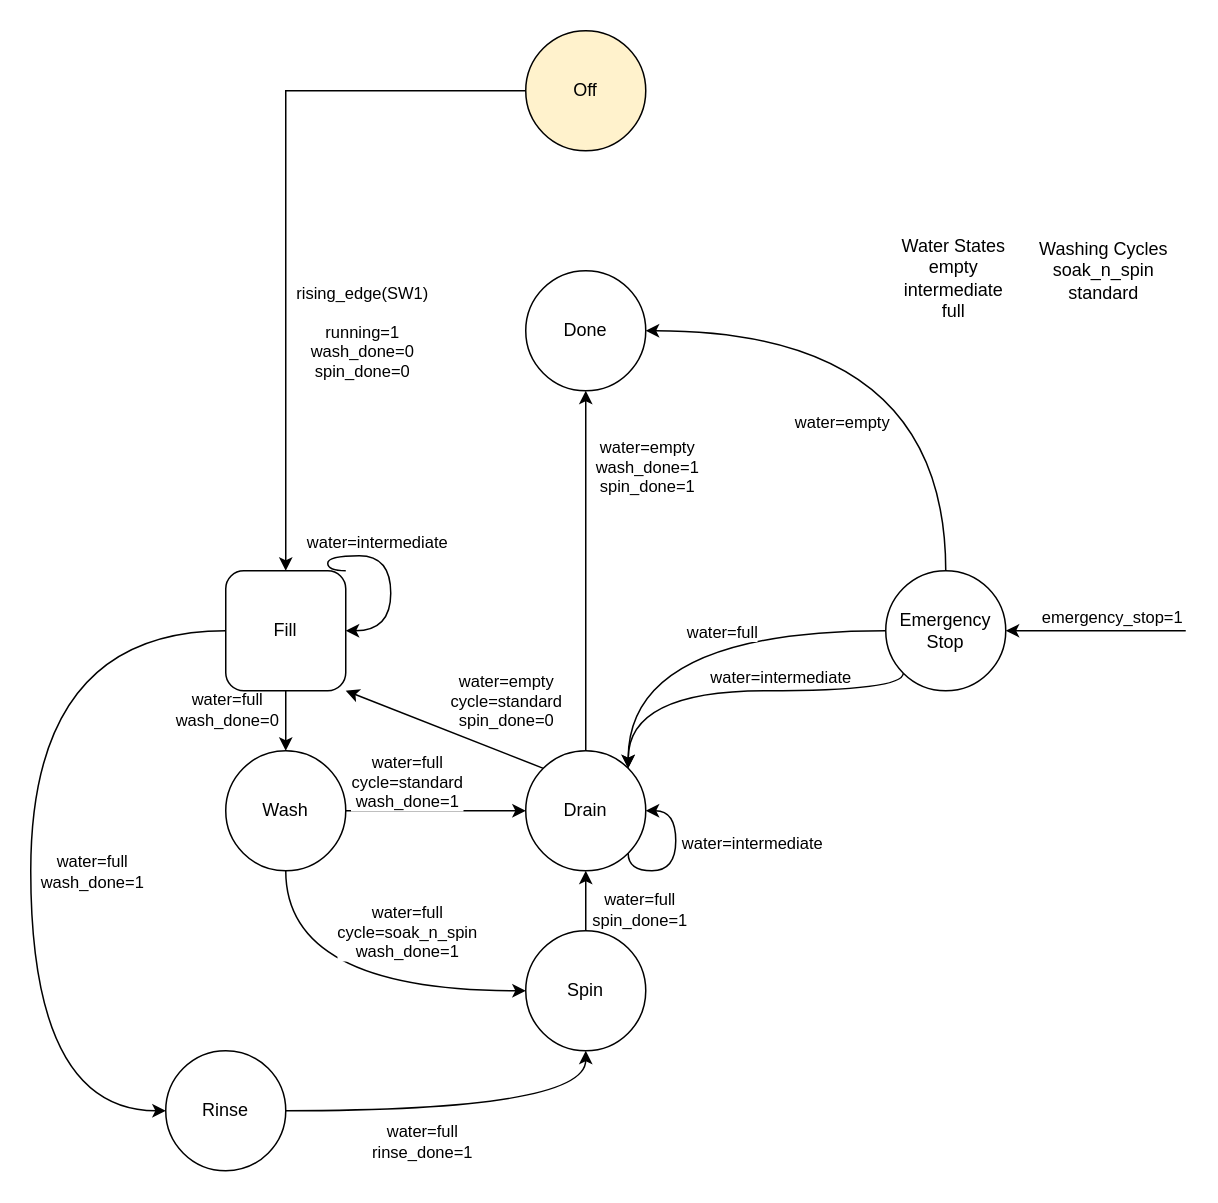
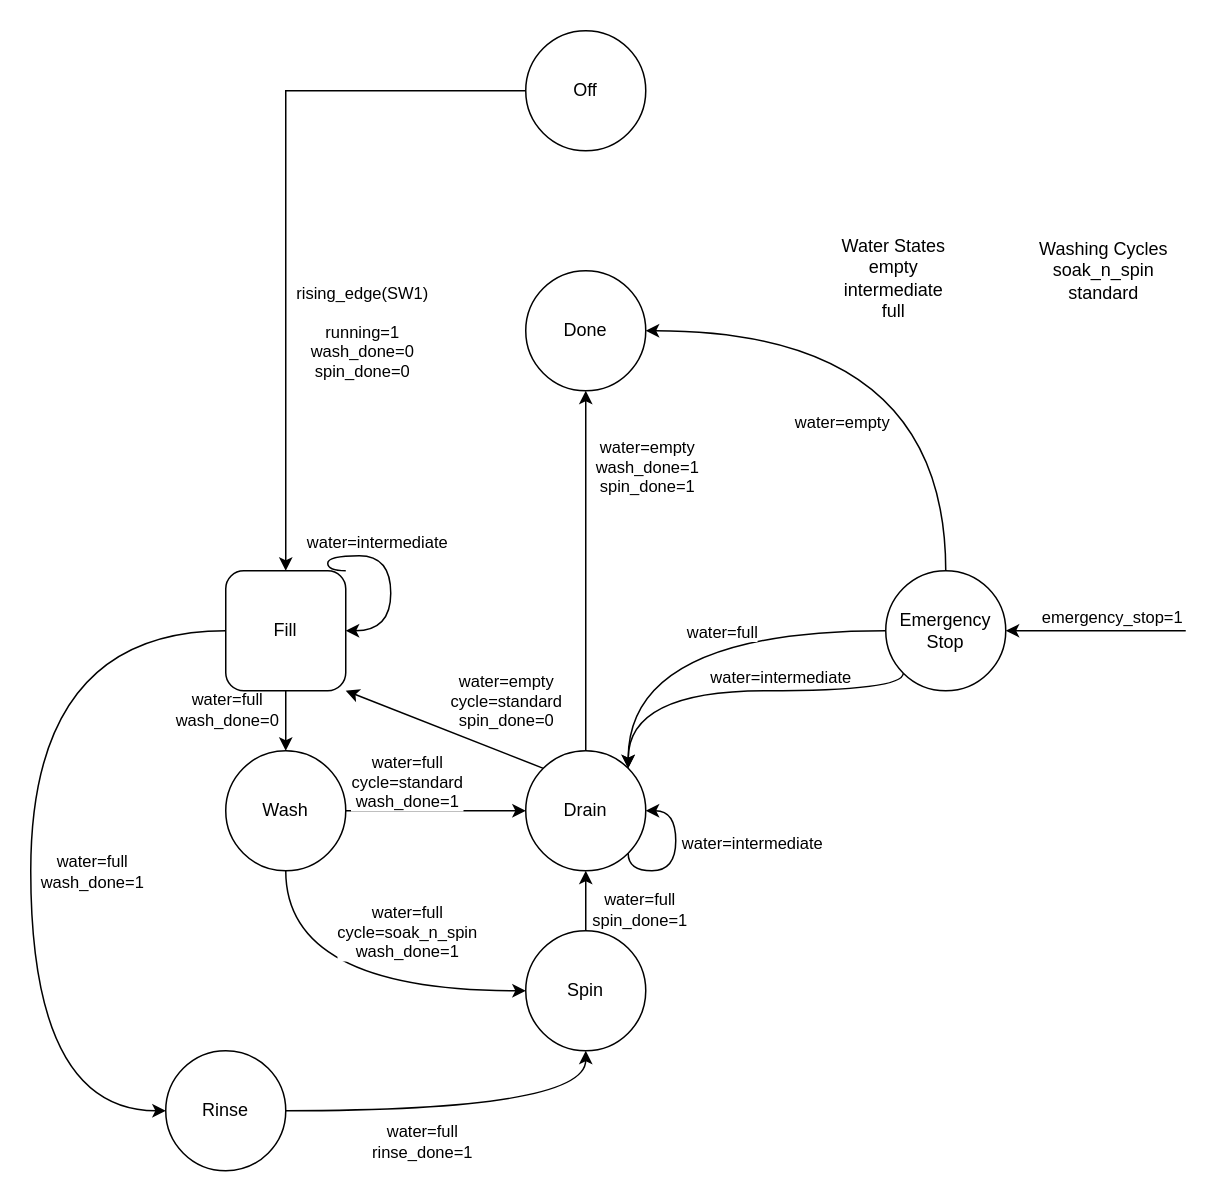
(586, 91) -> (586, 91)
(953, 278) -> (893, 278)
